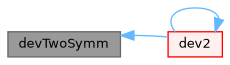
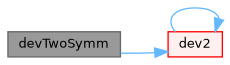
(151, 36) -> (138, 53)
